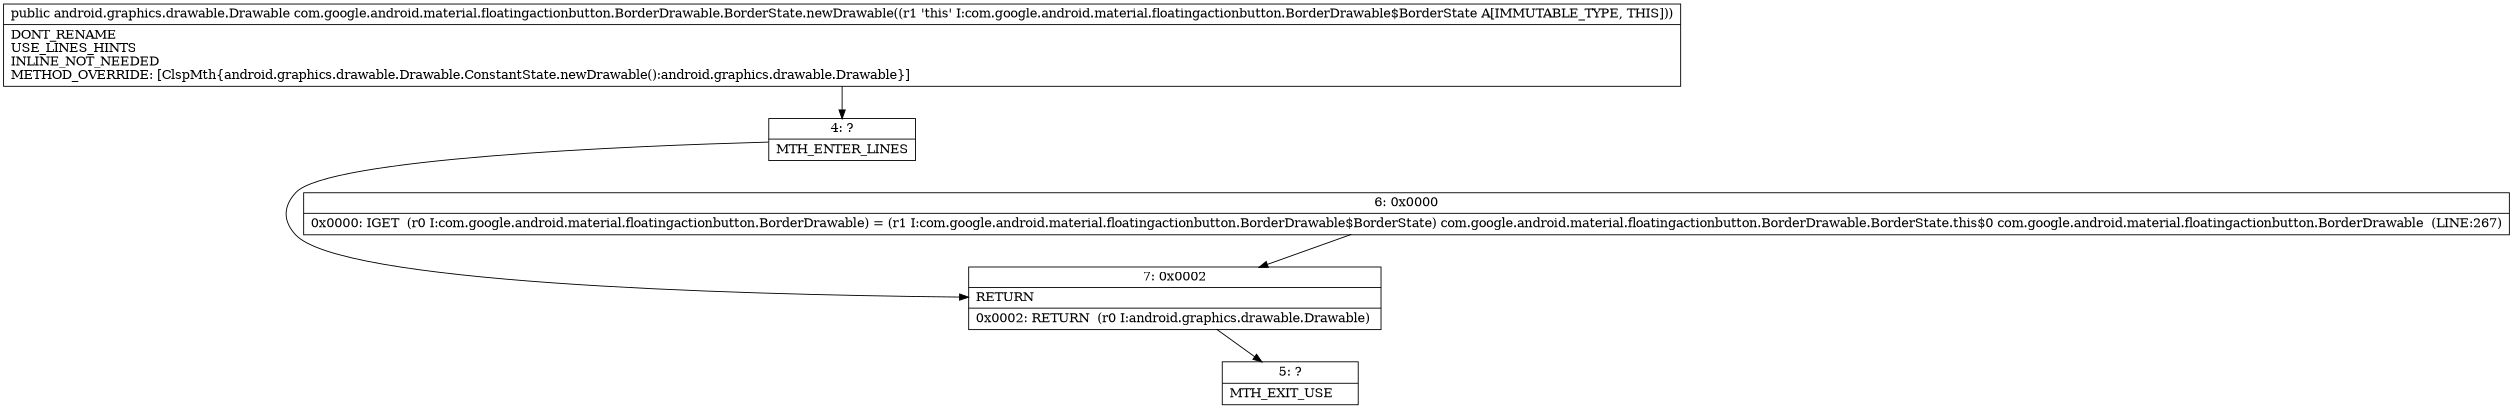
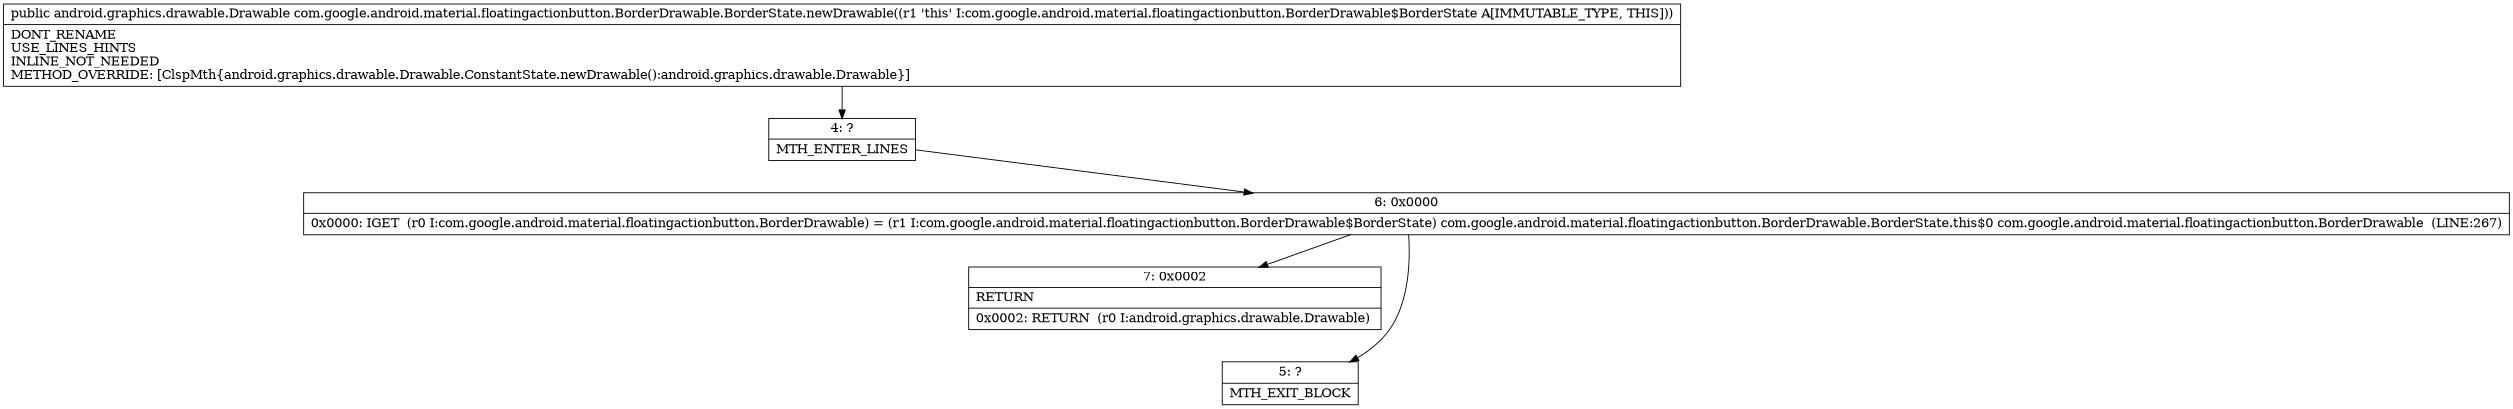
(363, 260) -> (1080, 171)
(1236, 343) -> (1402, 304)
(1281, 394) -> (1290, 394)
